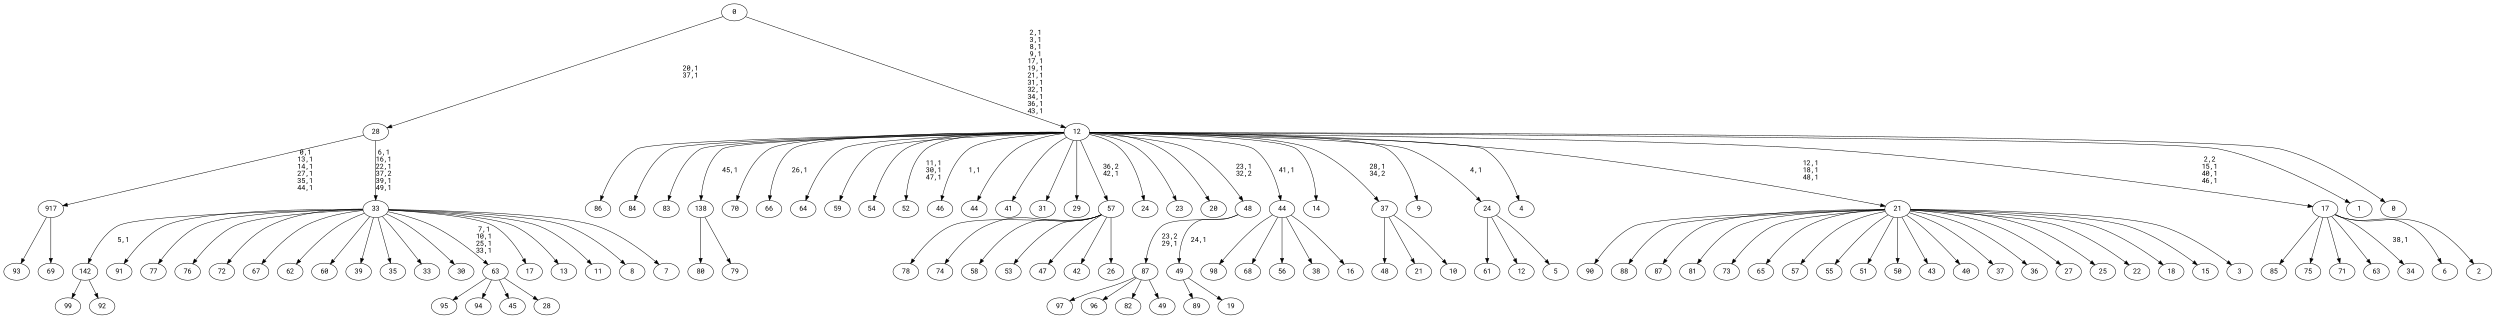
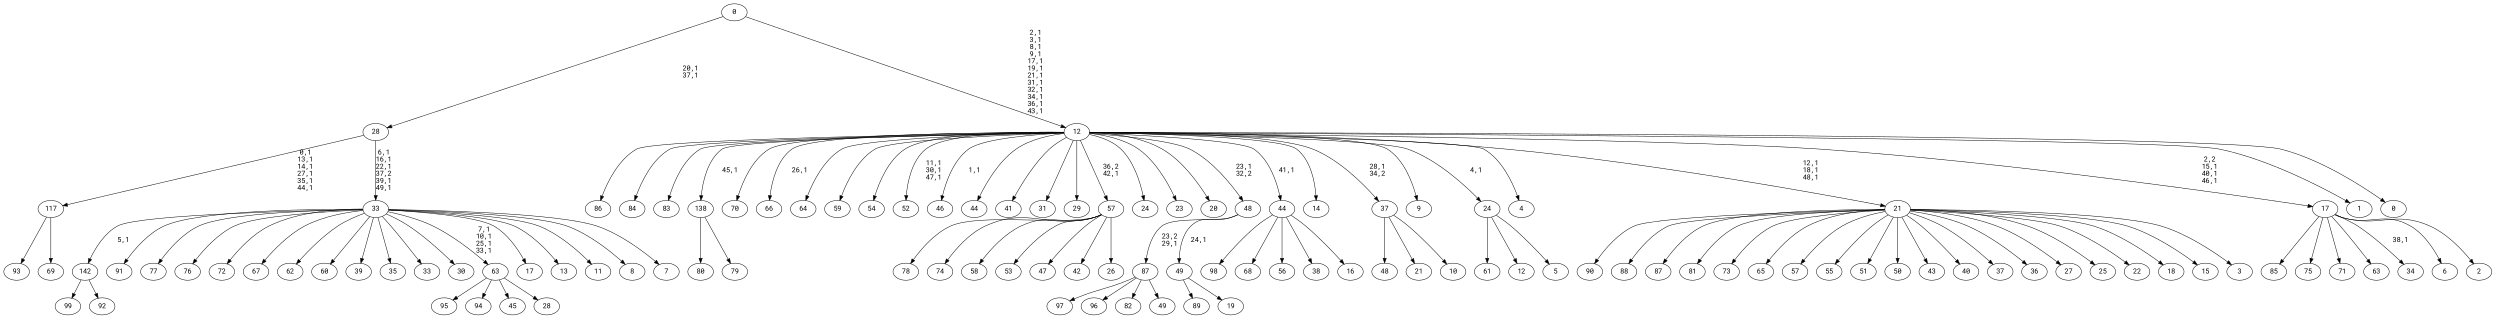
(51, 209) -> (51, 209)
